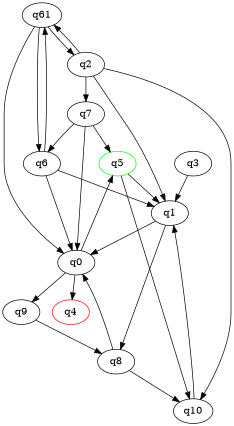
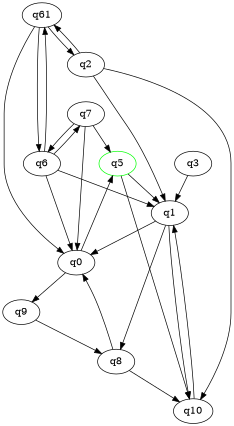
(86, 86) -> (65, 143)
none -> (176, 309)
(71, 312) -> none
